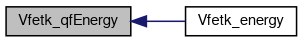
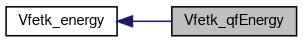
(166, 21) -> (152, 21)
